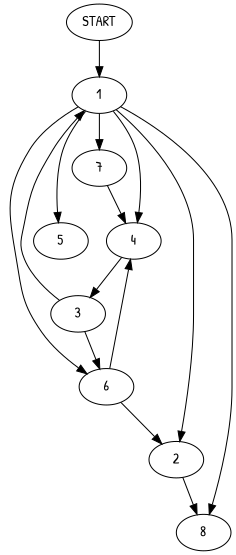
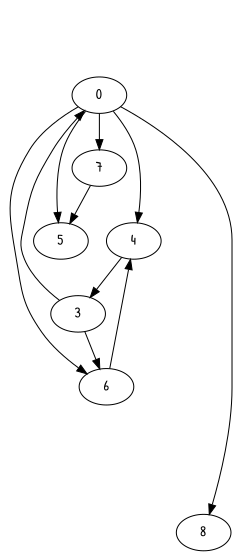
(99, 22) -> none
(99, 95) -> (99, 95)
(114, 200) -> (83, 200)
(176, 460) -> none
